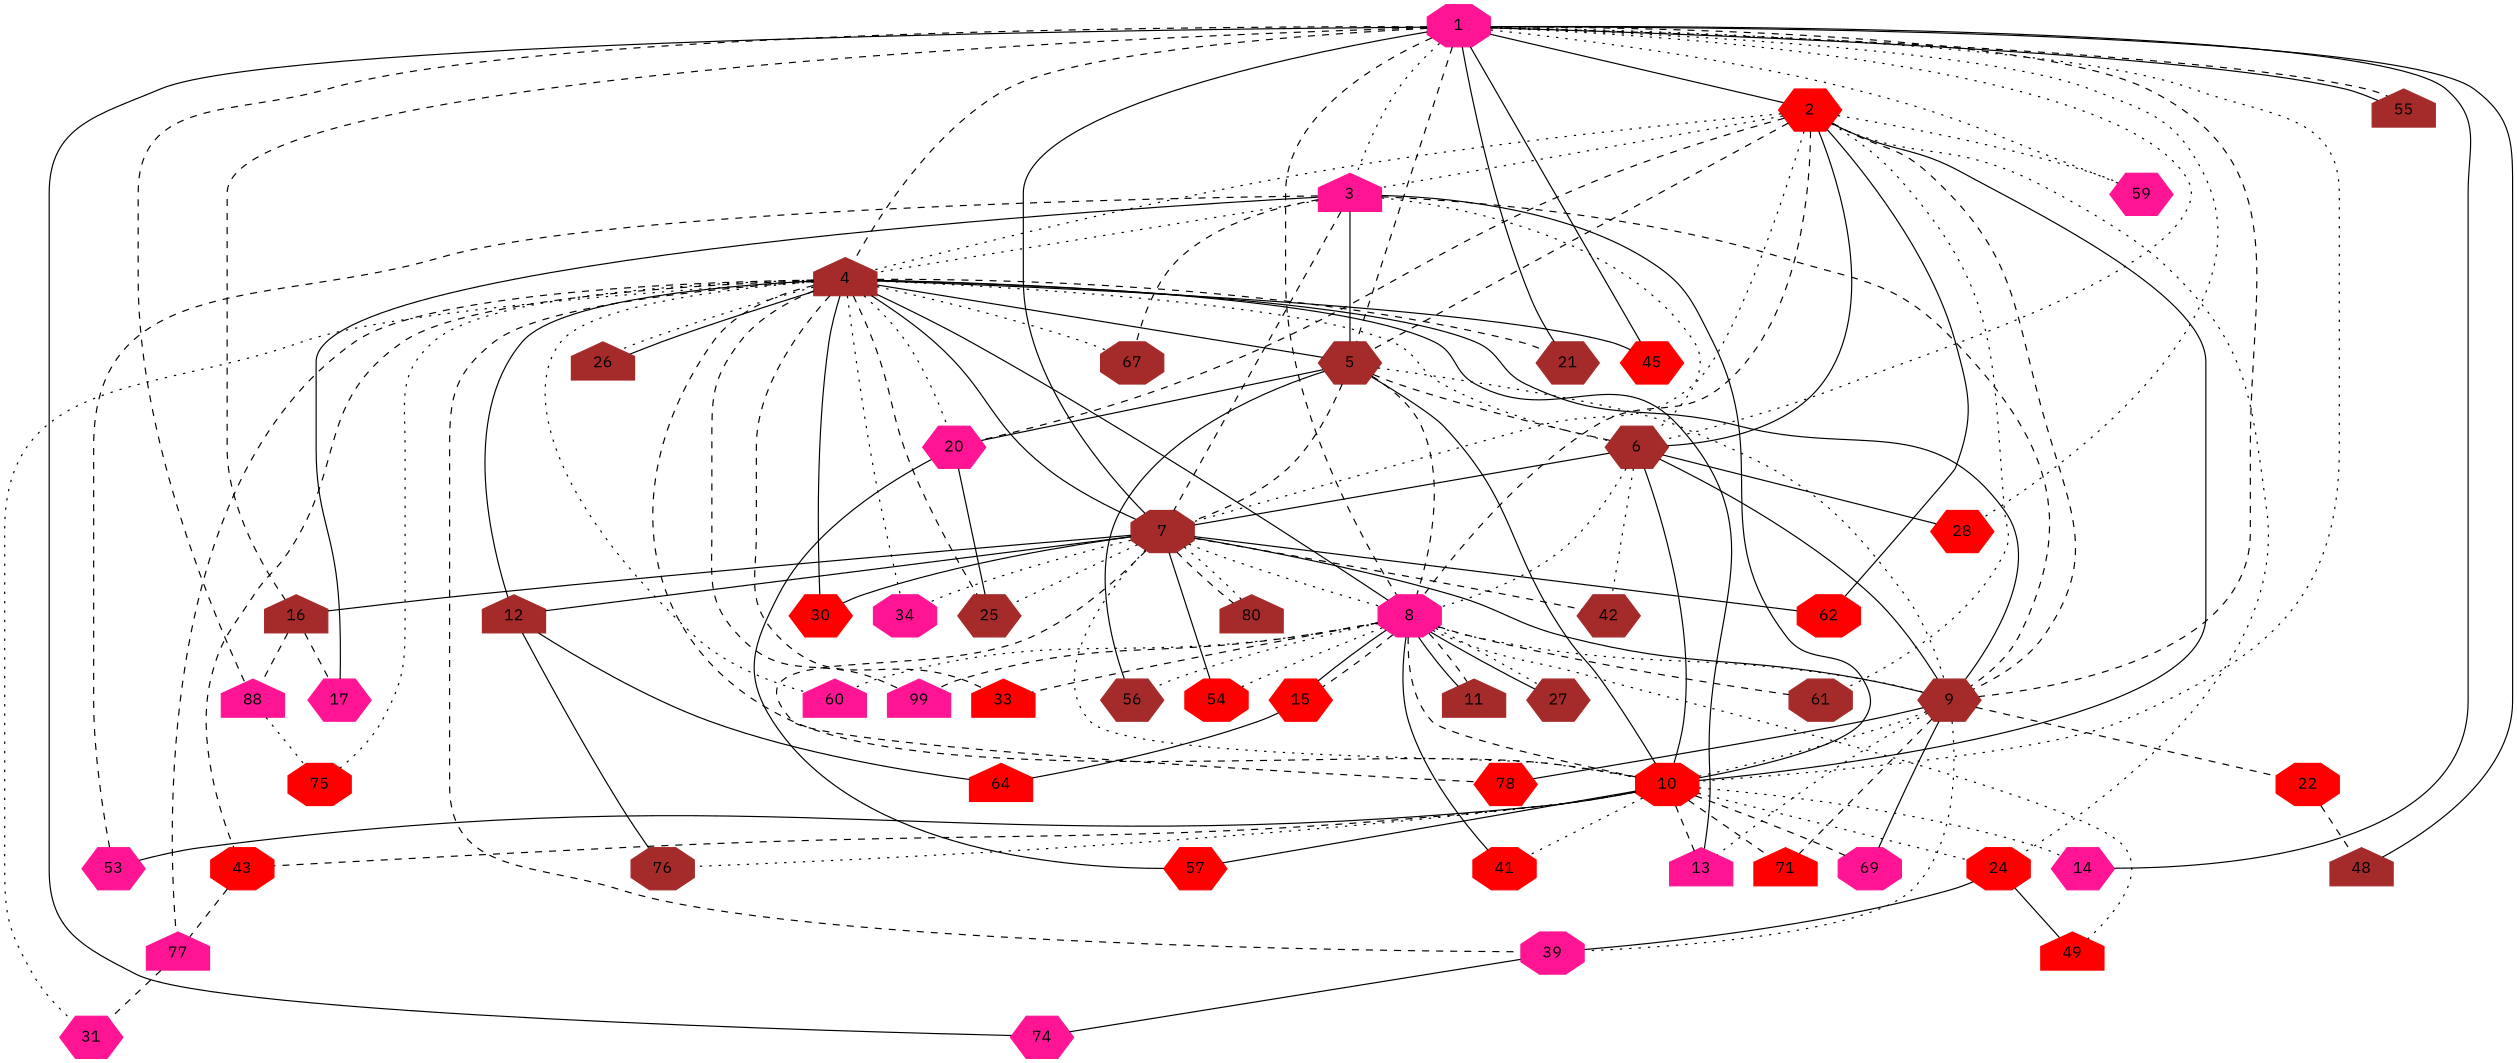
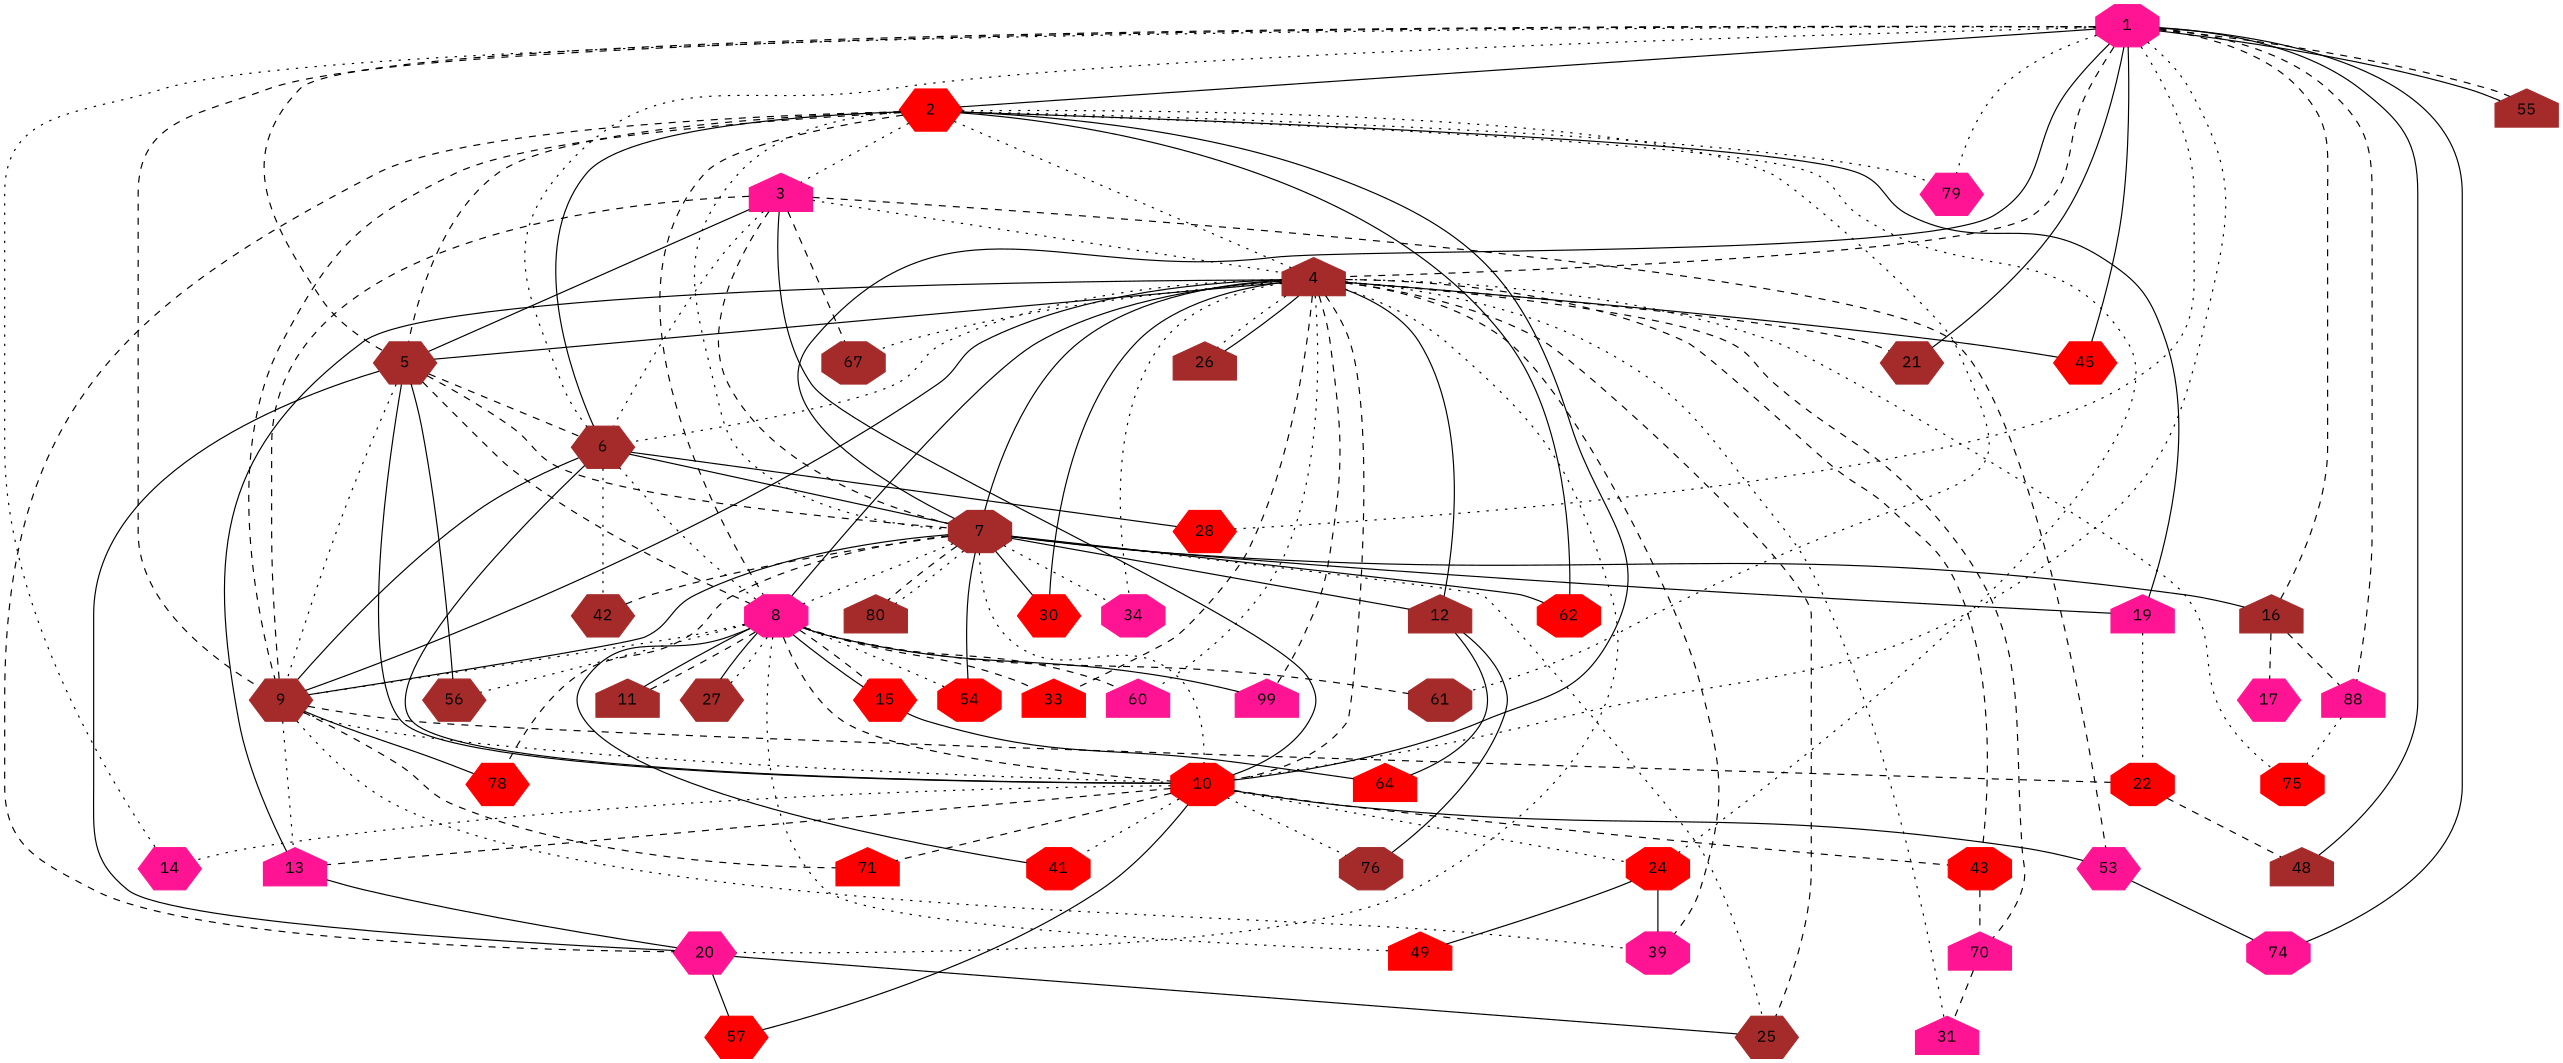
(1389, 104) -> none
(2469, 125) -> (327, 66)
(2141, 194) -> (1952, 194)
(647, 258) -> none
(1287, 293) -> none
none -> (2143, 616)
(1062, 650) -> (962, 655)
(1057, 657) -> (1021, 662)
(1870, 869) -> none
none -> (501, 918)
(178, 953) -> (1980, 953)
(1295, 996) -> (2192, 910)
(91, 1037) -> (1947, 1037)
(1042, 1037) -> (2278, 953)
